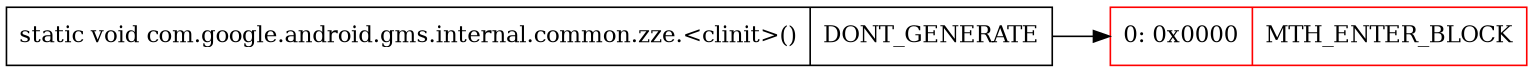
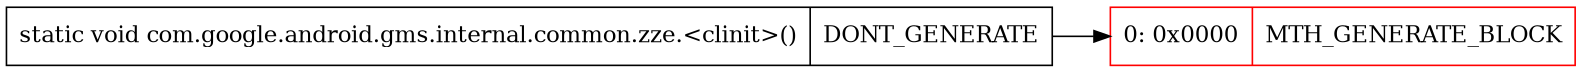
(1390, 36) -> (1414, 36)
